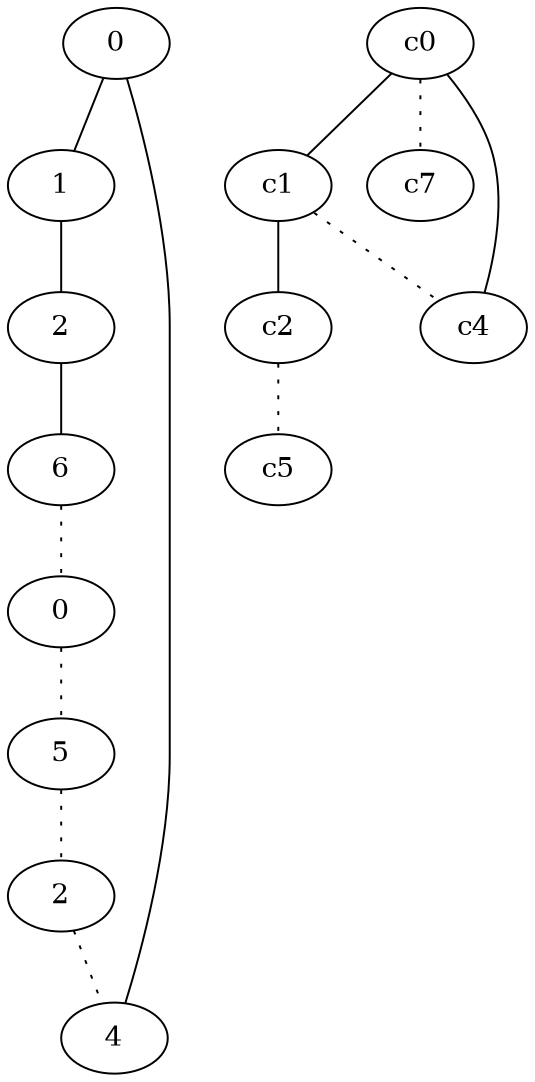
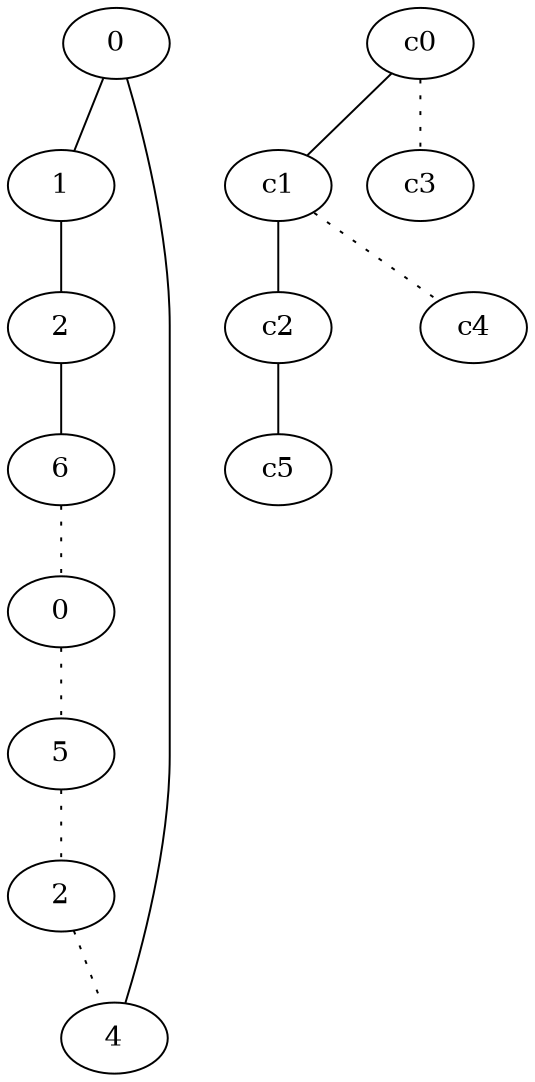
(497, 178) -> none
(420, 186) -> (420, 186)
(278, 399) -> (278, 399)
